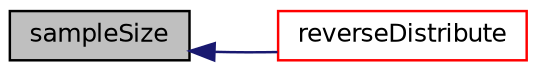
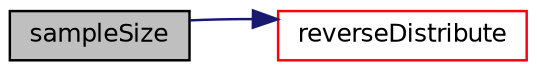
(246, 52) -> (221, 19)
